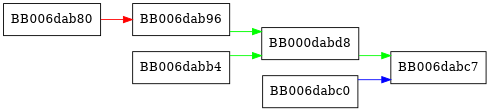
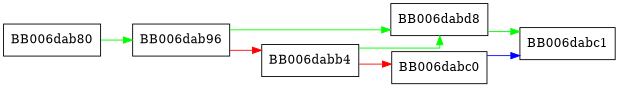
(112, 20) -> (112, 40)
(310, 44) -> (439, 20)
none -> (241, 50)
none -> (371, 64)
(438, 68) -> (568, 44)
